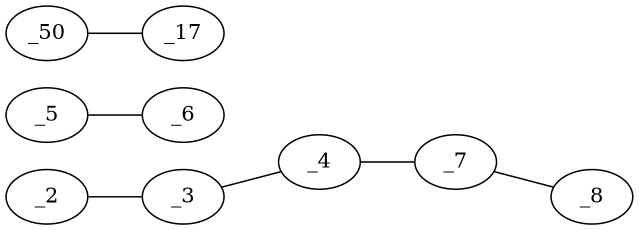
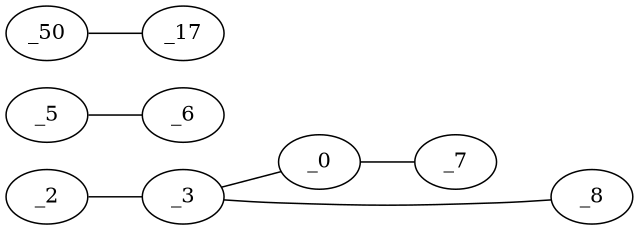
(319, 162) -> (319, 162)
(524, 179) -> (388, 205)
